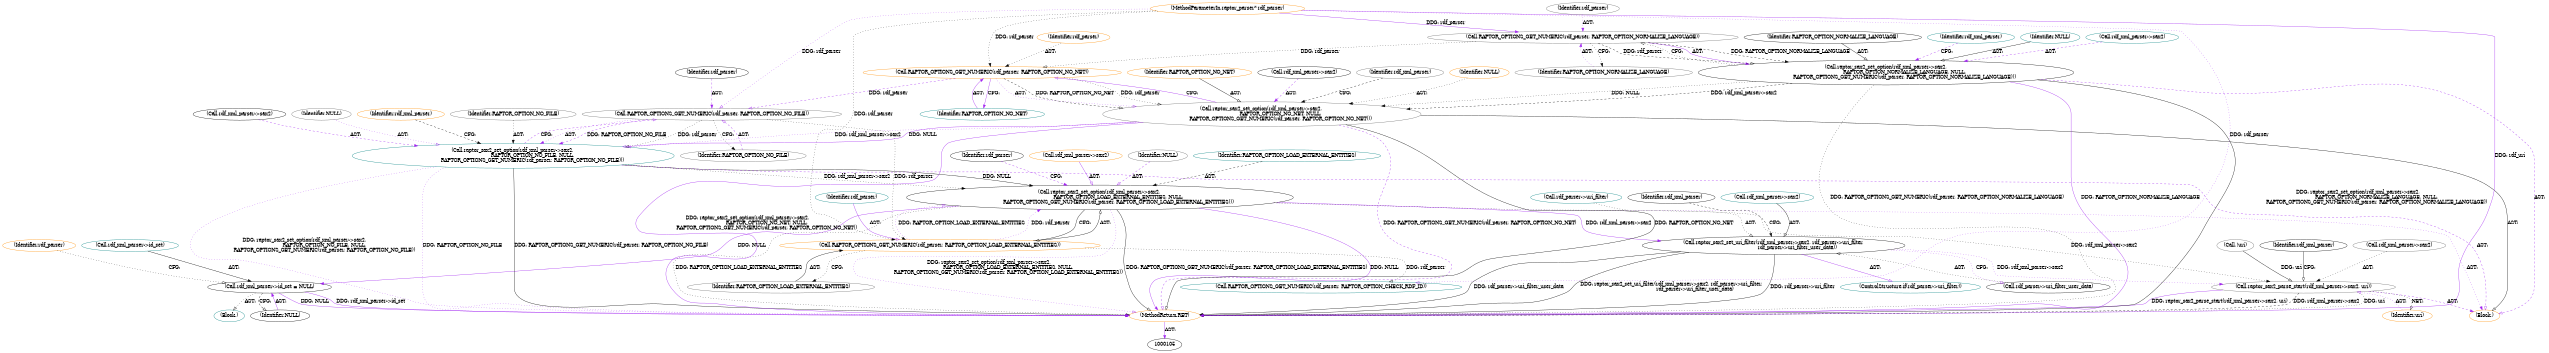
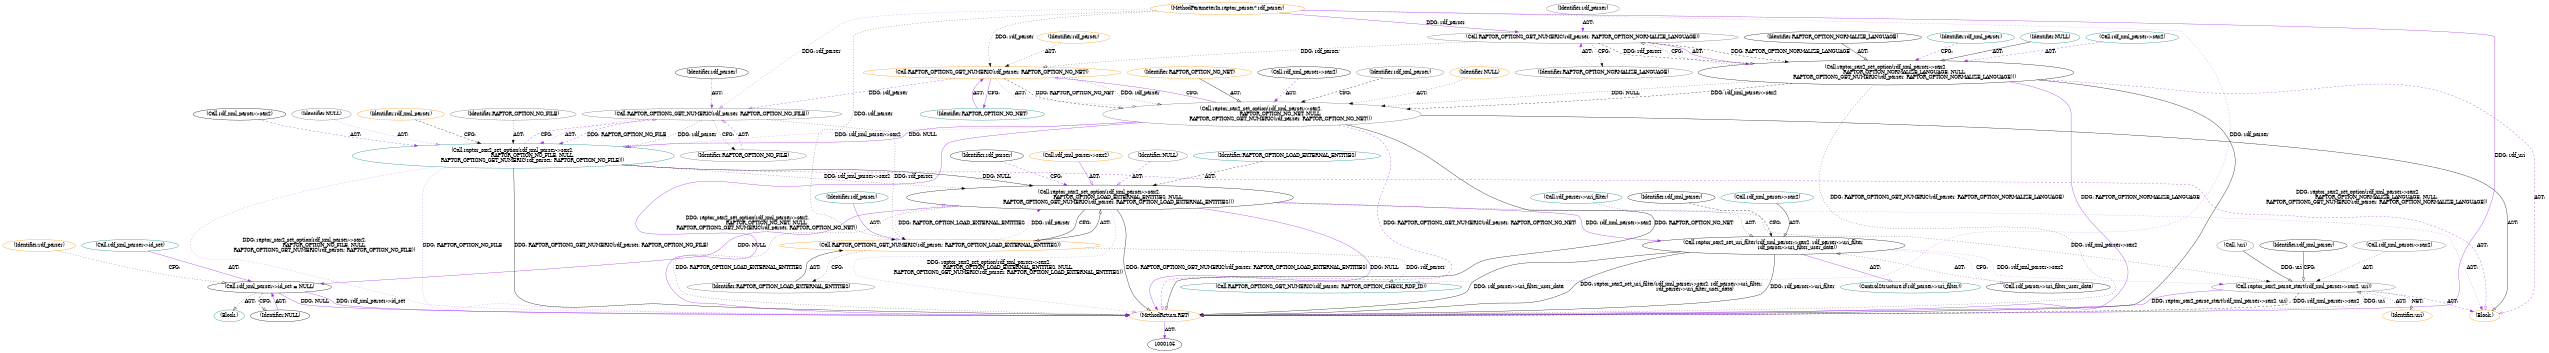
(198, 266) -> (198, 266)
(2384, 297) -> (2384, 297)
